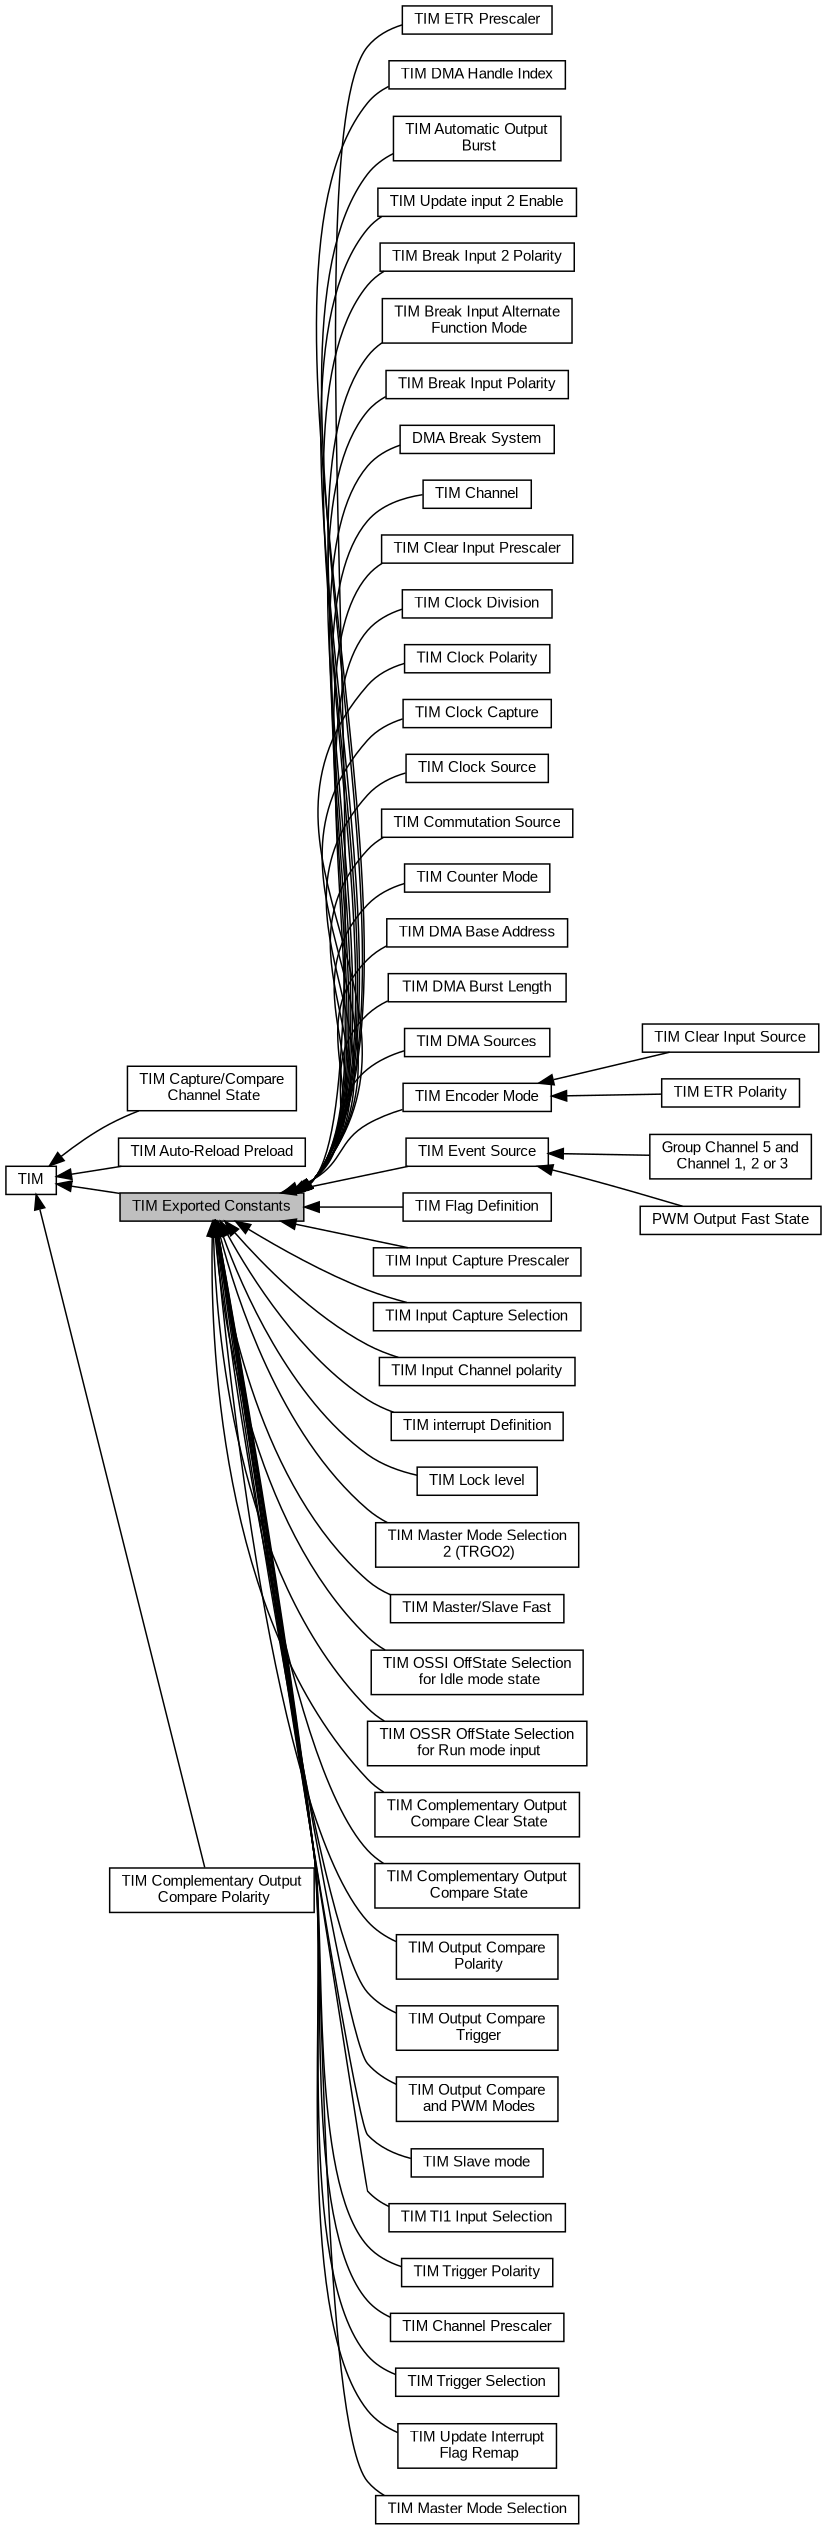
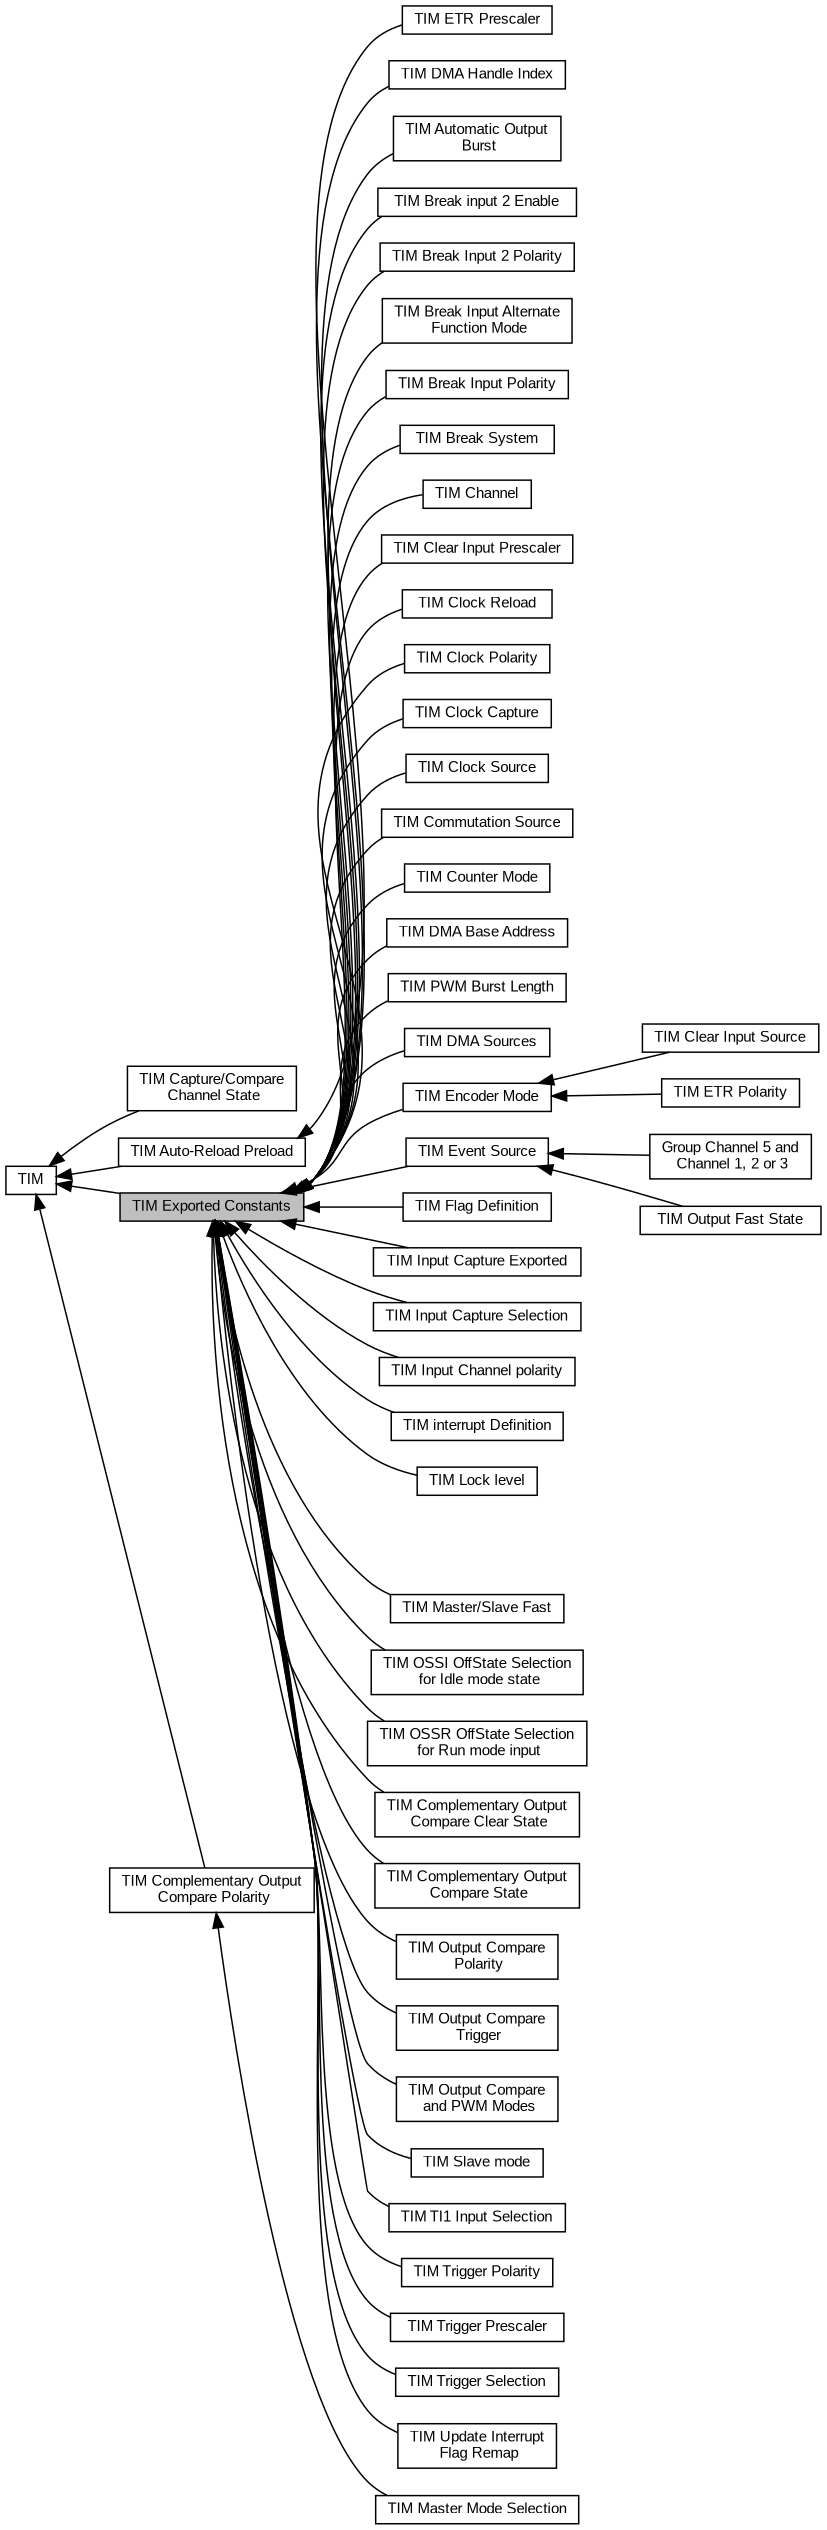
(477, 202) -> (477, 202)
(477, 439) -> (477, 439)
(340, 595) -> (338, 568)
(477, 604) -> (477, 604)
(477, 988) -> (477, 988)
(731, 1220) -> (731, 1220)
(477, 1262) -> (477, 1262)
(477, 1545) -> none
(315, 1868) -> (270, 2224)
(477, 2327) -> (477, 2327)
